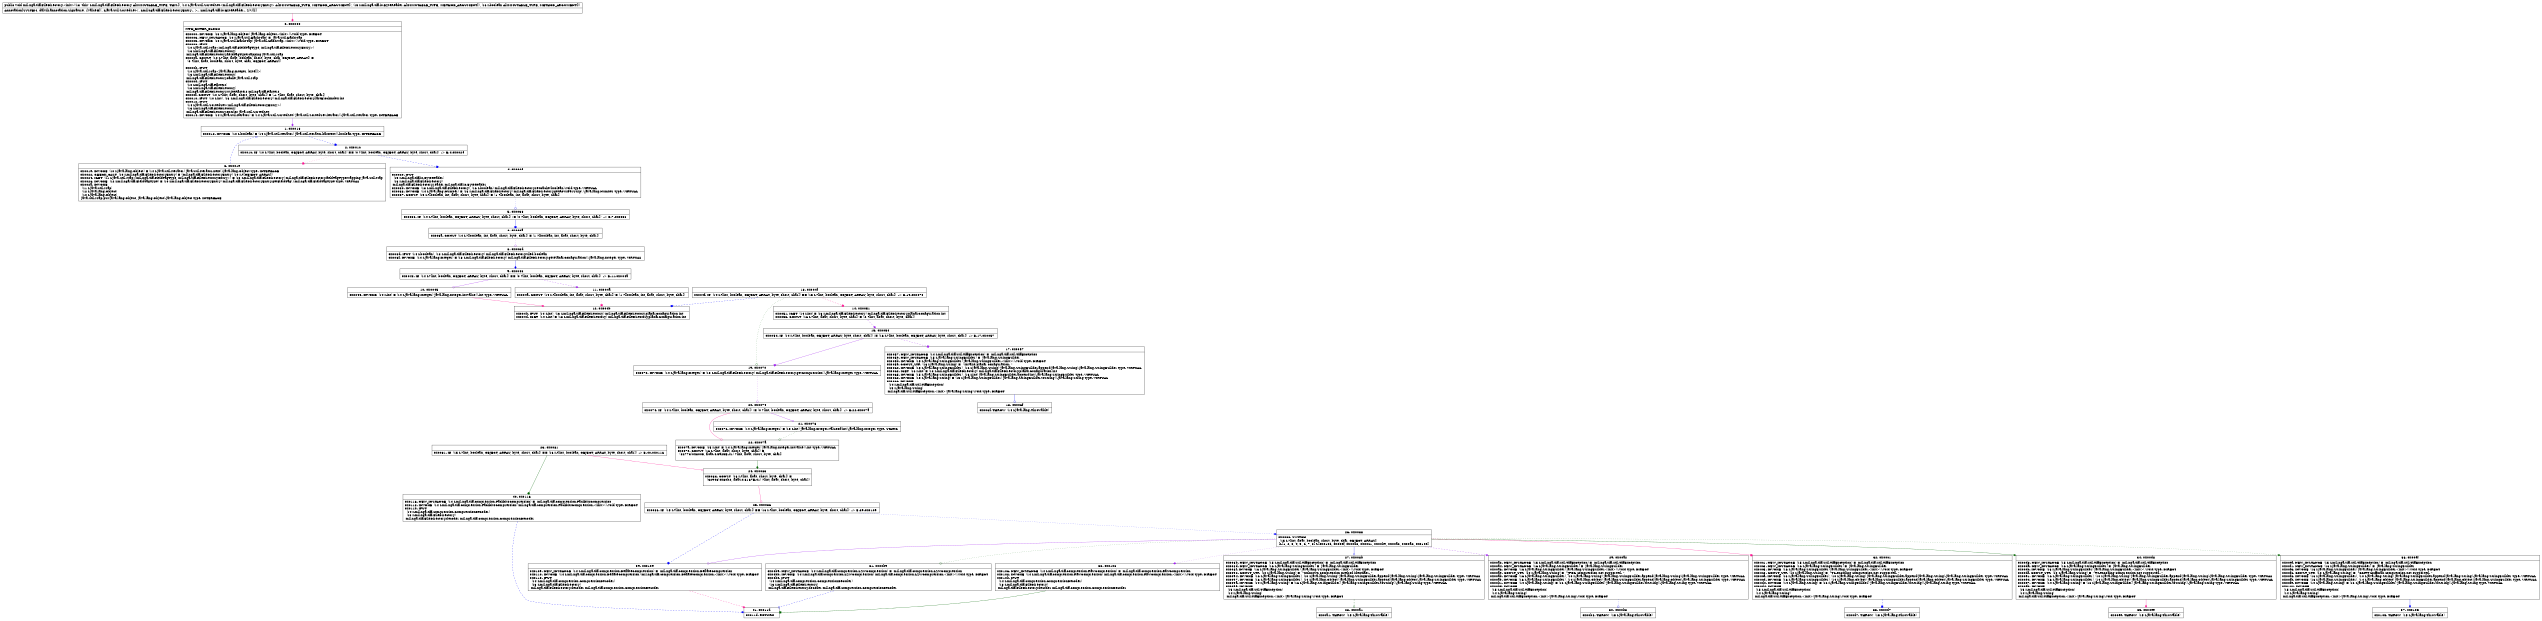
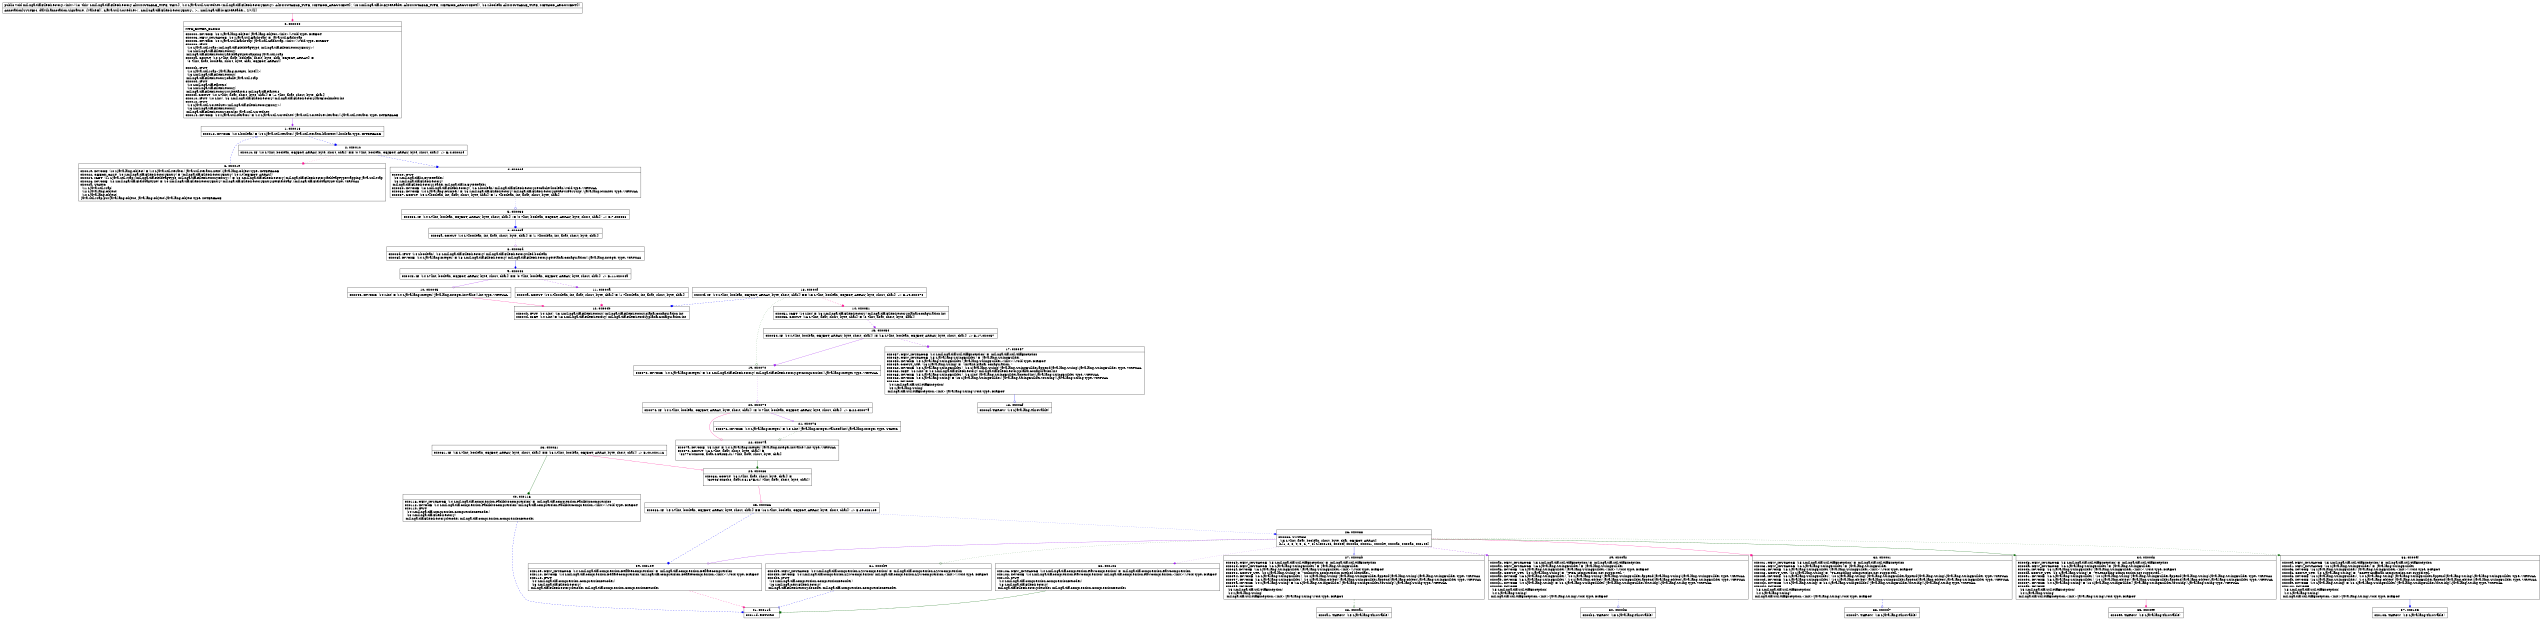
(95, 185) -> (94, 185)
(793, 585) -> (794, 585)
(1882, 602) -> (1882, 603)
